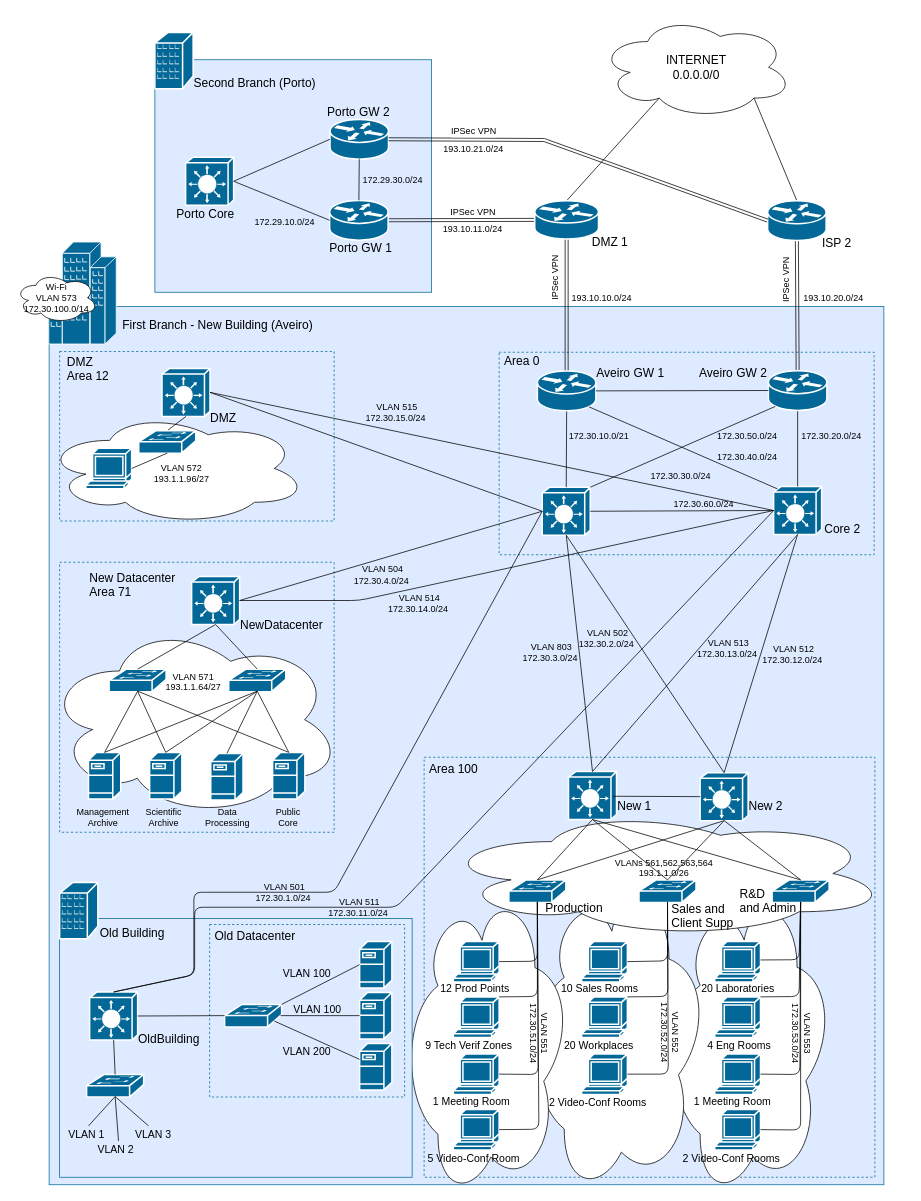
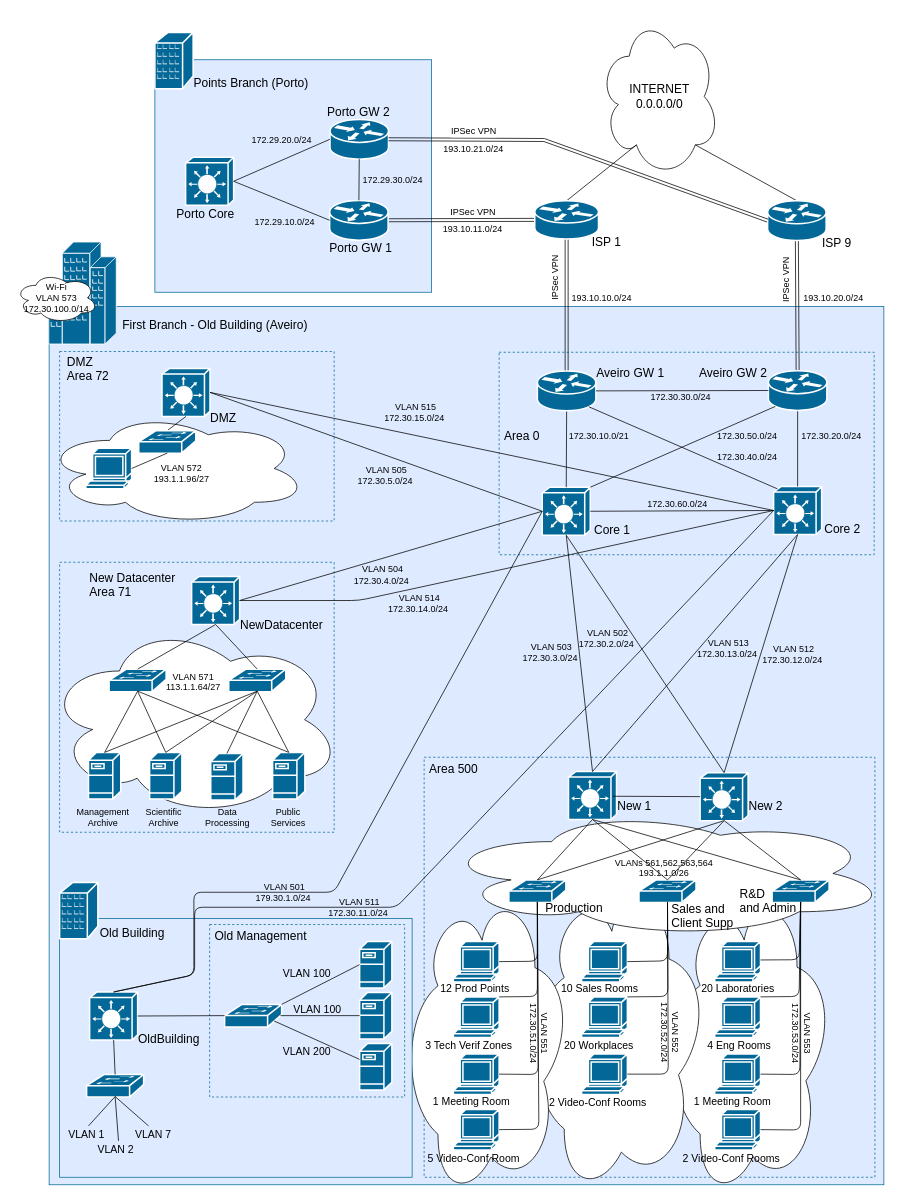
(696, 67) -> (659, 96)
(244, 82) -> (243, 82)
none -> (283, 140)
(604, 241) -> (604, 241)
(834, 241) -> (834, 241)
(202, 323) -> (200, 323)
(525, 360) -> (525, 435)
(84, 366) -> (84, 366)
(397, 412) -> (416, 412)
none -> (386, 475)
(682, 476) -> (682, 397)
(704, 504) -> (678, 504)
none -> (615, 528)
(608, 639) -> (608, 639)
(552, 652) -> (552, 652)
(194, 720) -> (194, 720)
(448, 768) -> (448, 768)
(288, 817) -> (288, 817)
(285, 892) -> (285, 892)
(248, 934) -> (248, 934)
(466, 1045) -> (466, 1045)
(149, 1134) -> (149, 1134)
